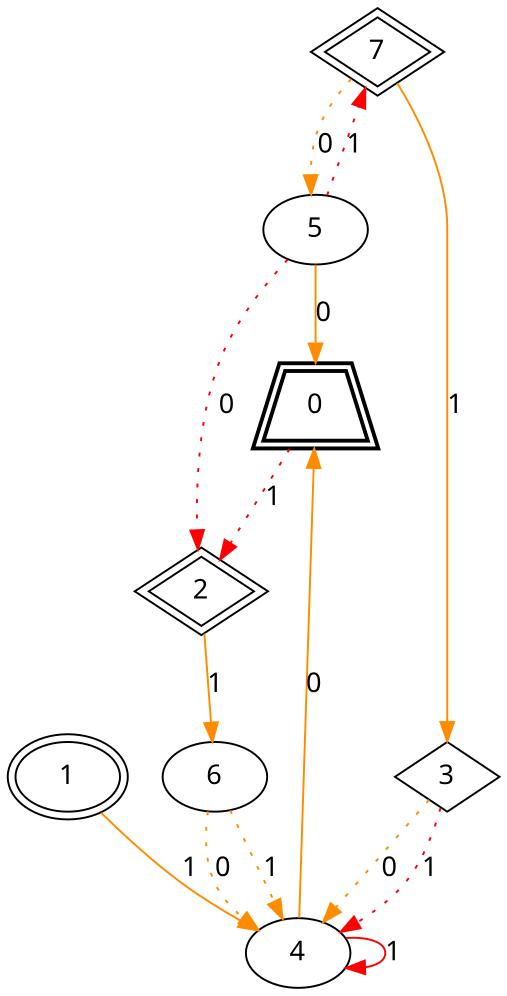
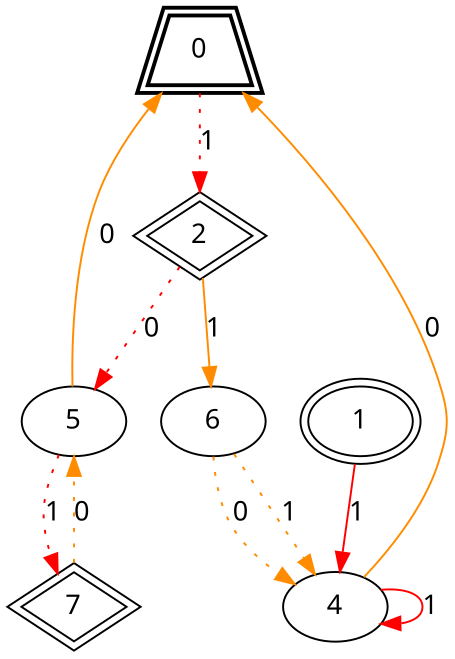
(212, 384) -> (143, 320)
(447, 777) -> none
(167, 872) -> (349, 508)
